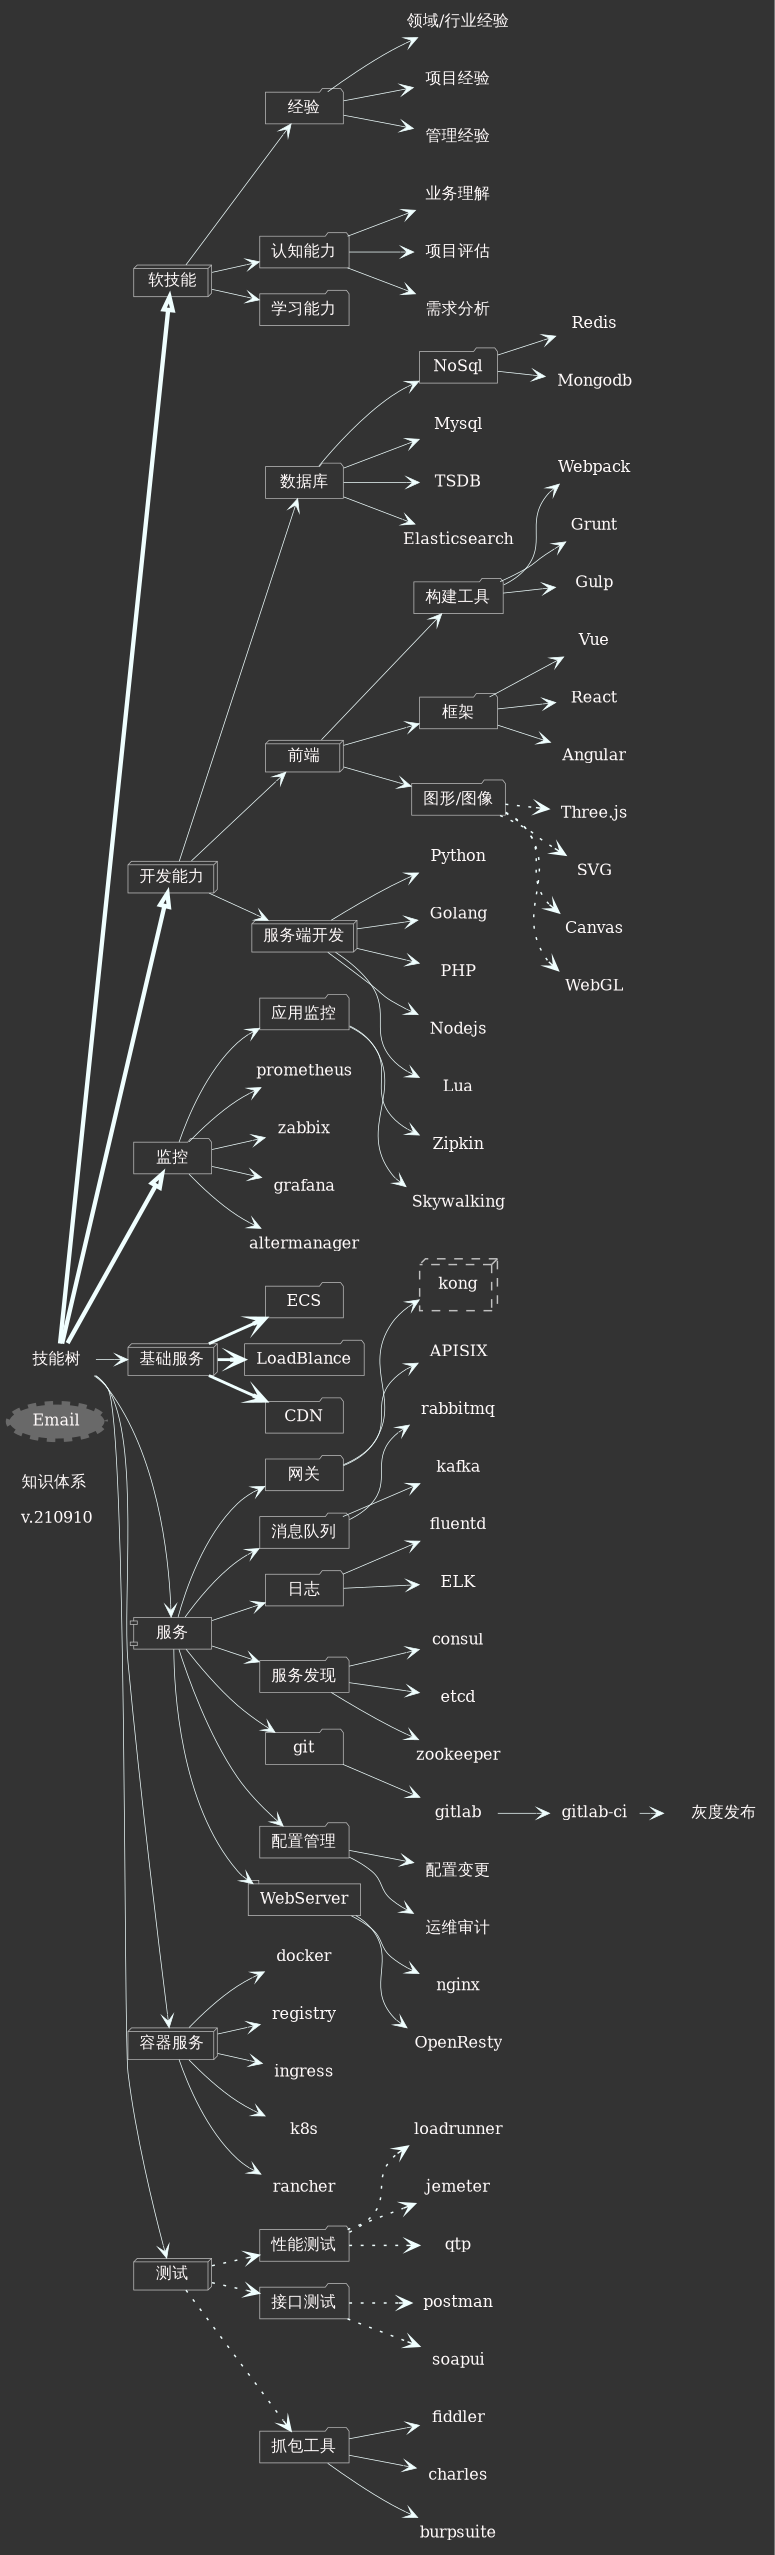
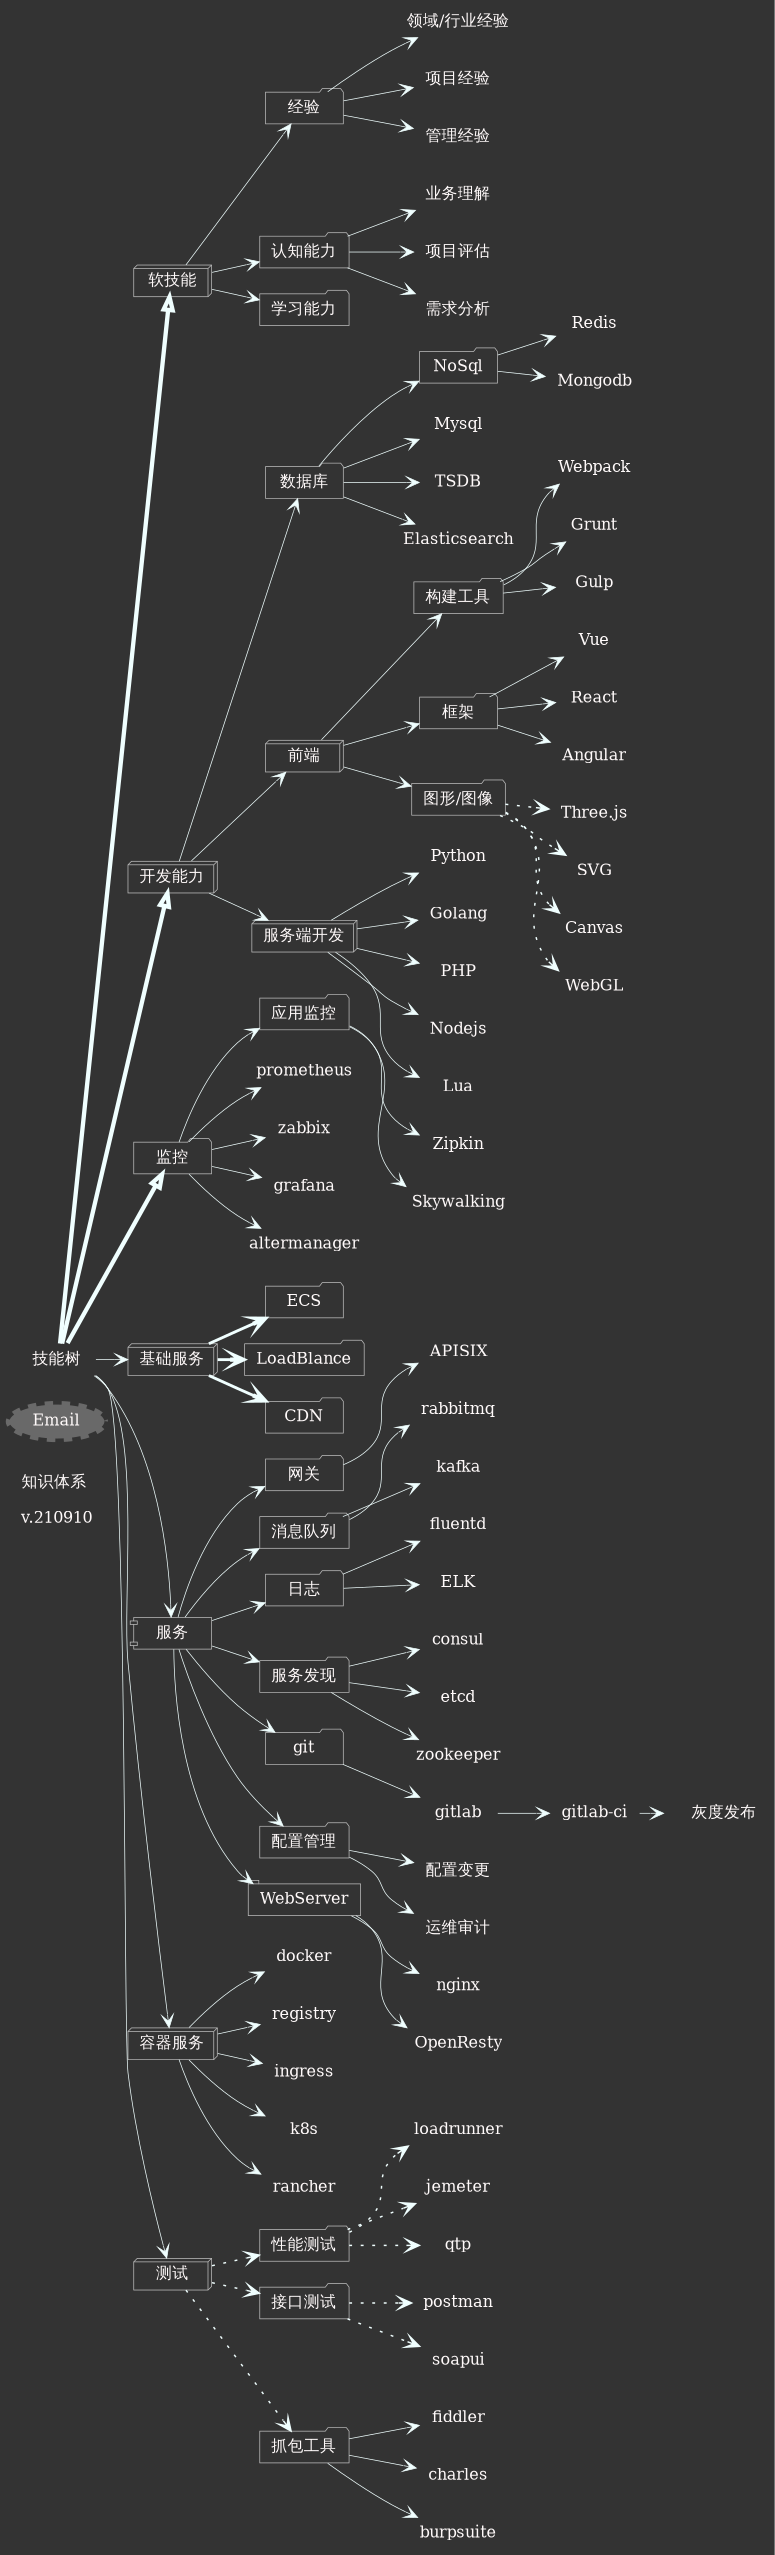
(459, 1285) -> none
